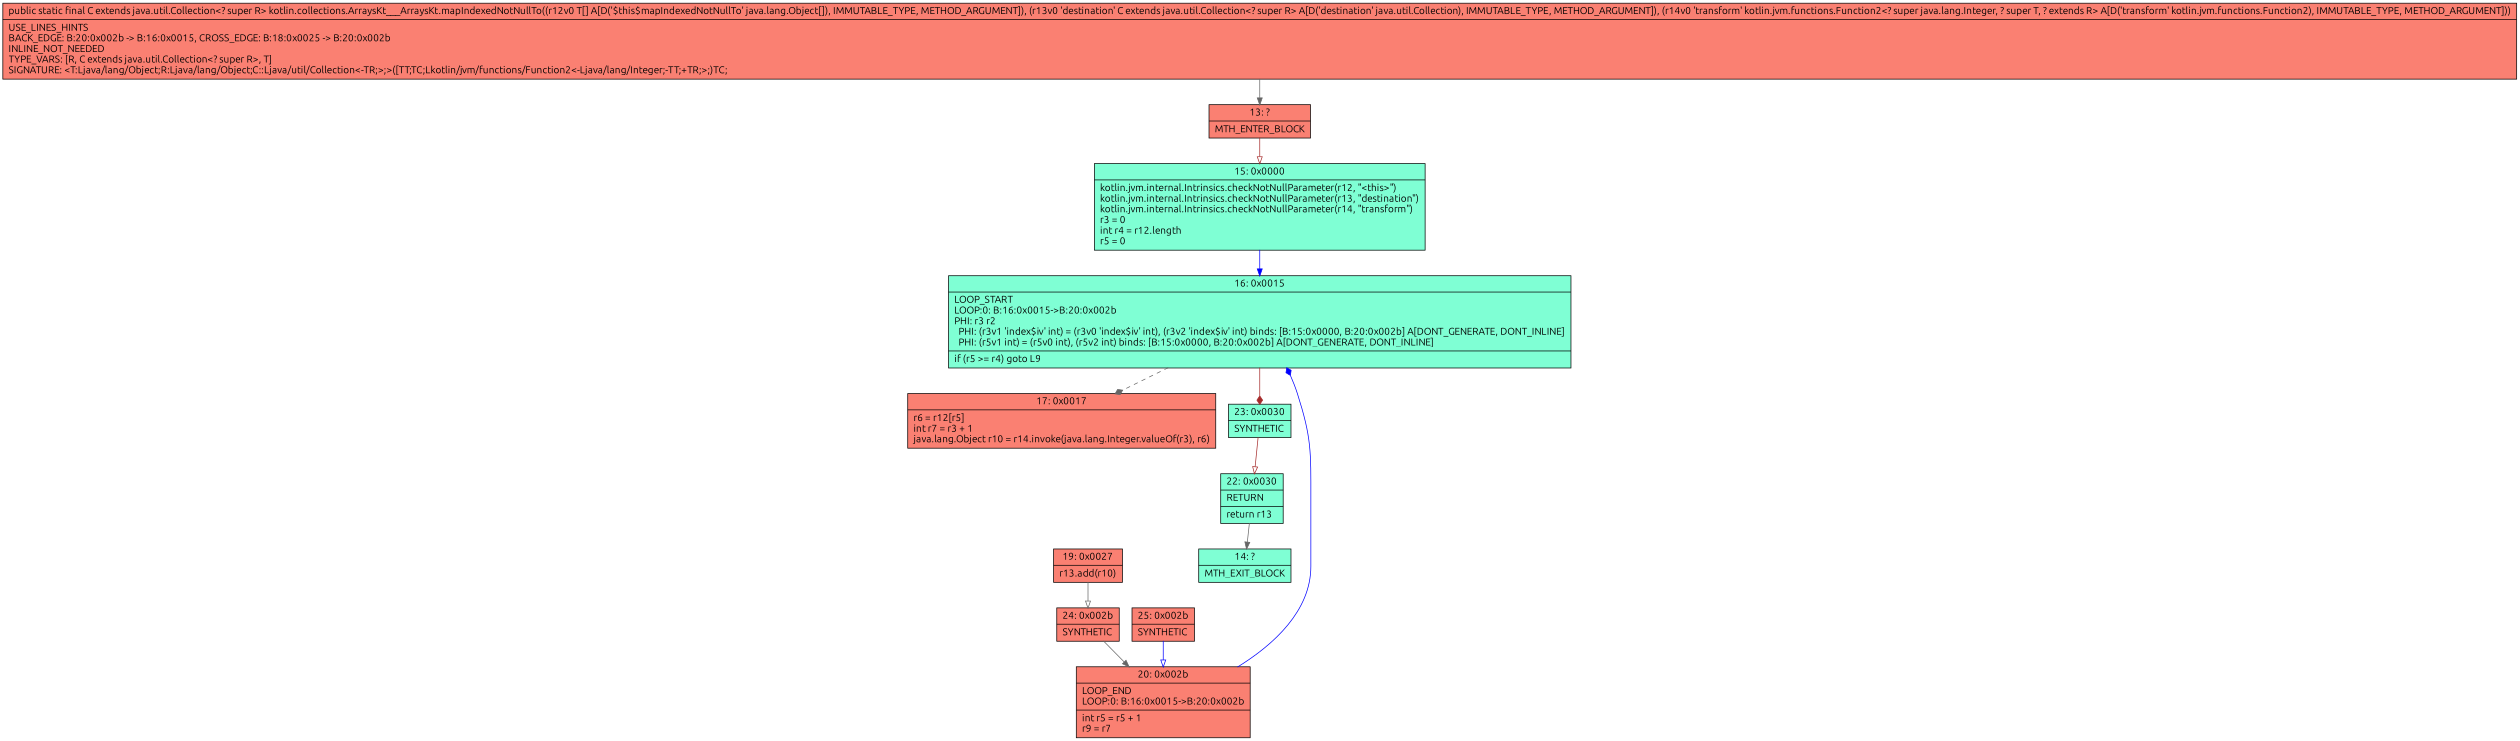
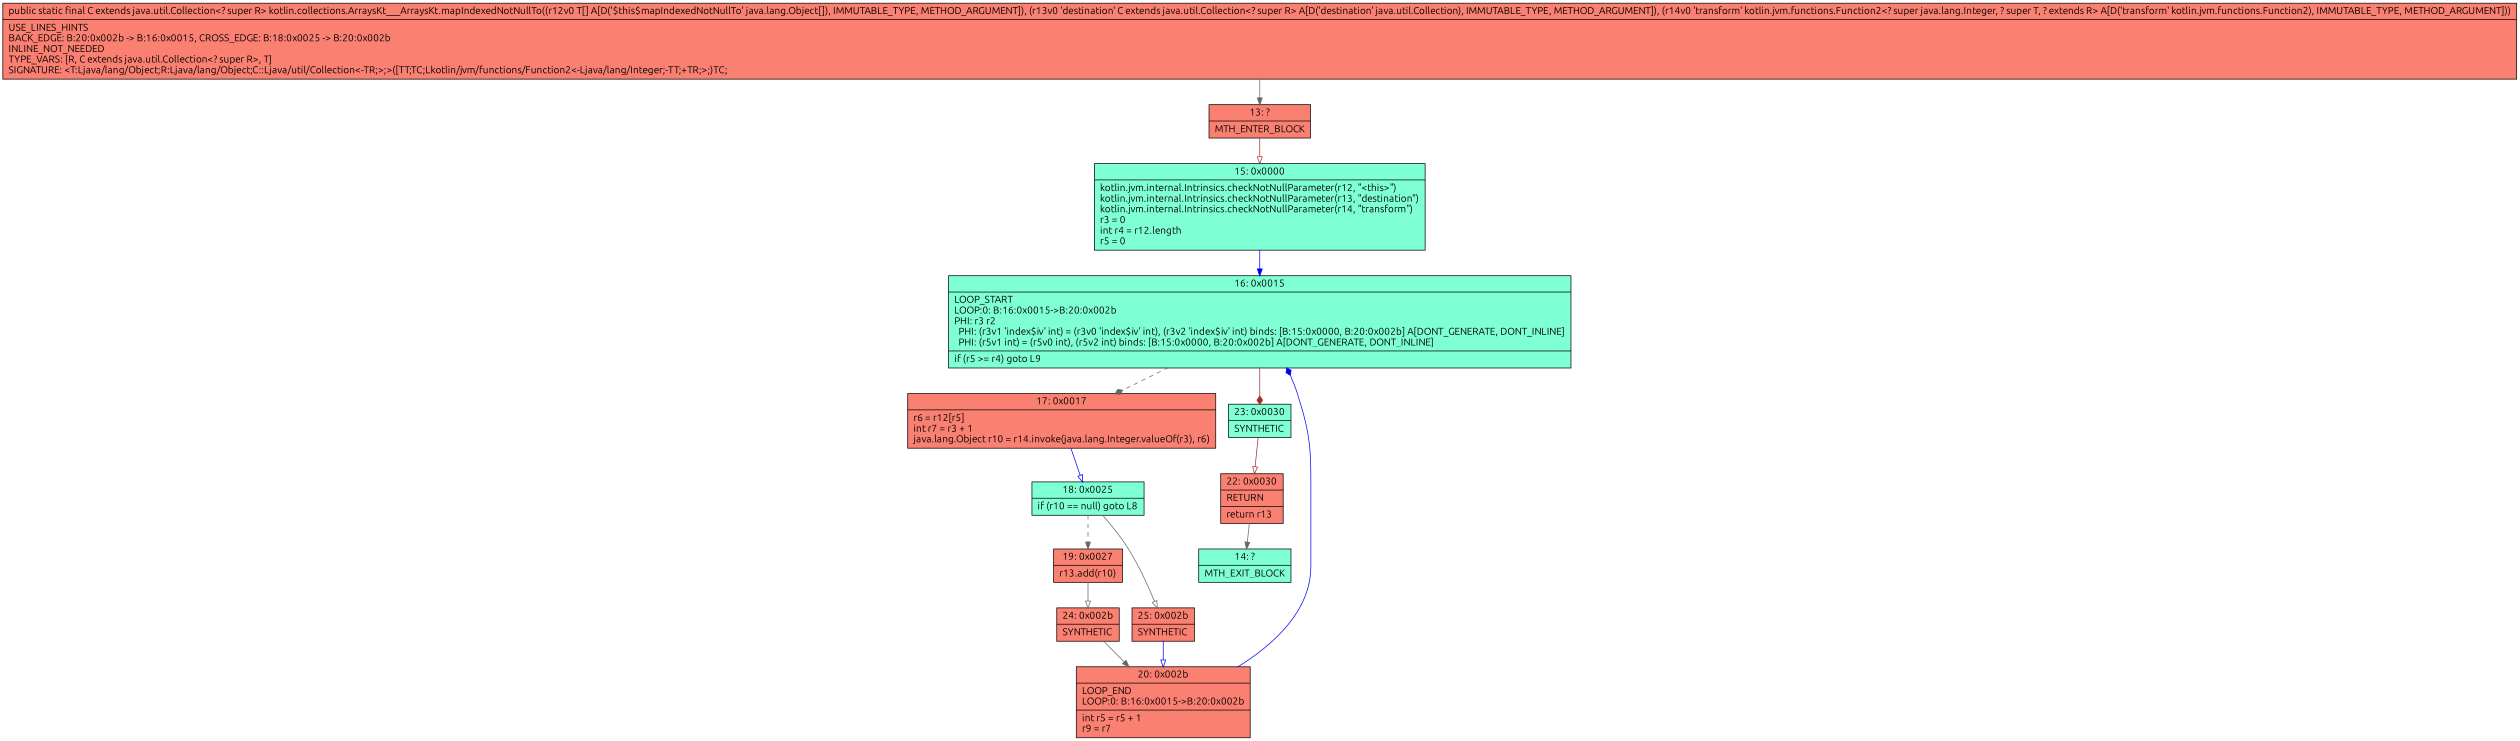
none -> (1088, 499)
(1252, 499) -> (1252, 499)
